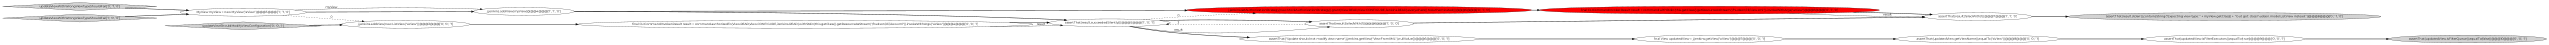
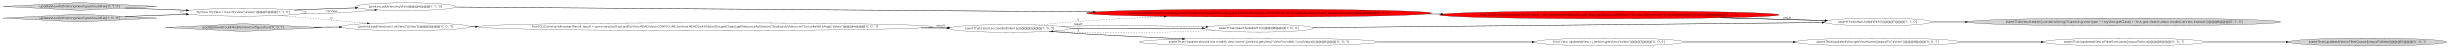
(819, 13) -> none
